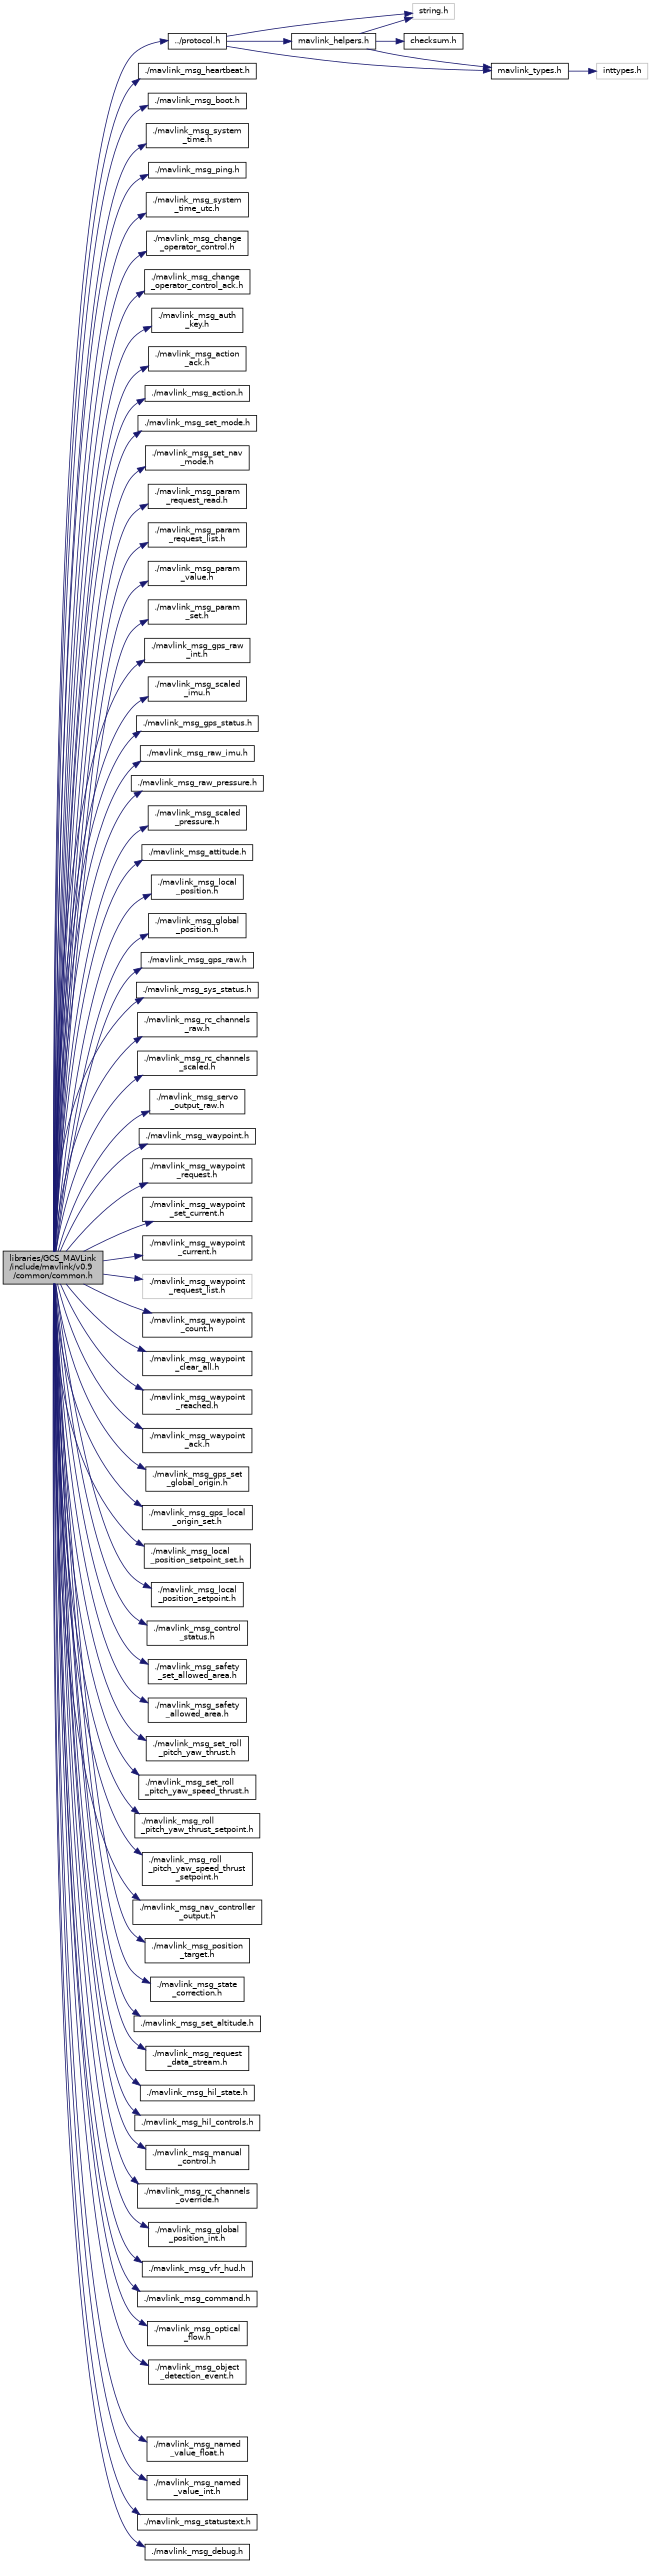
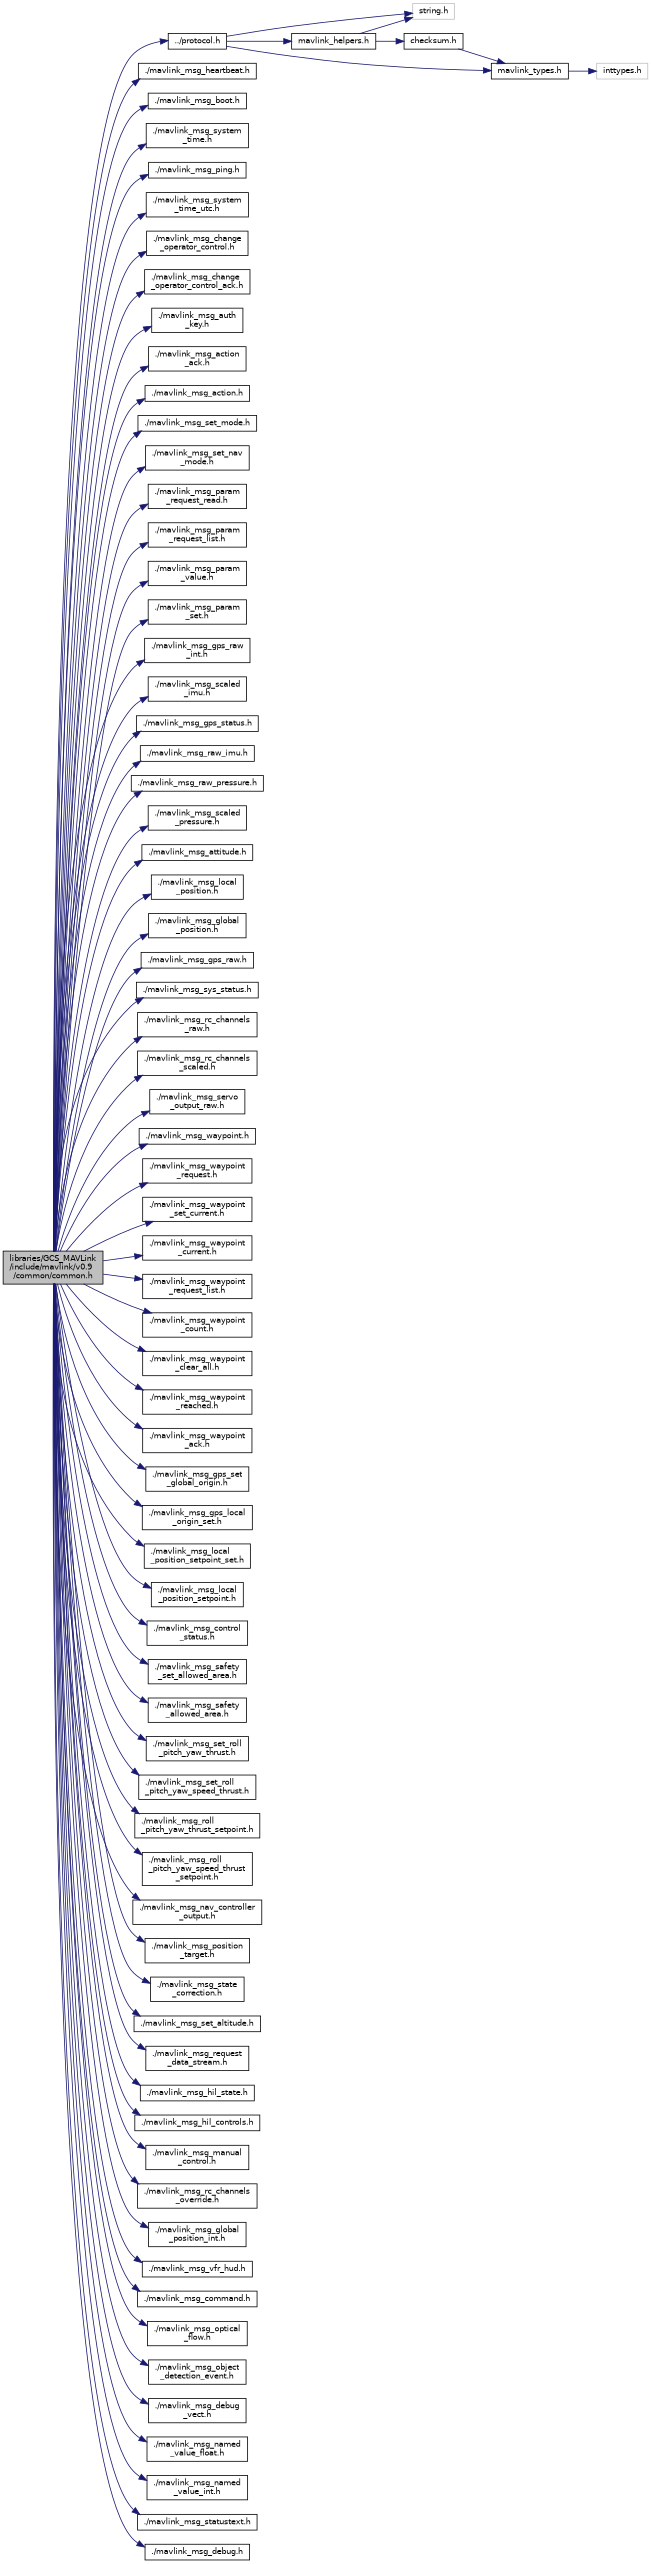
(425, 59) -> (478, 55)
(197, 1286) -> (197, 1286)
none -> (197, 2411)
